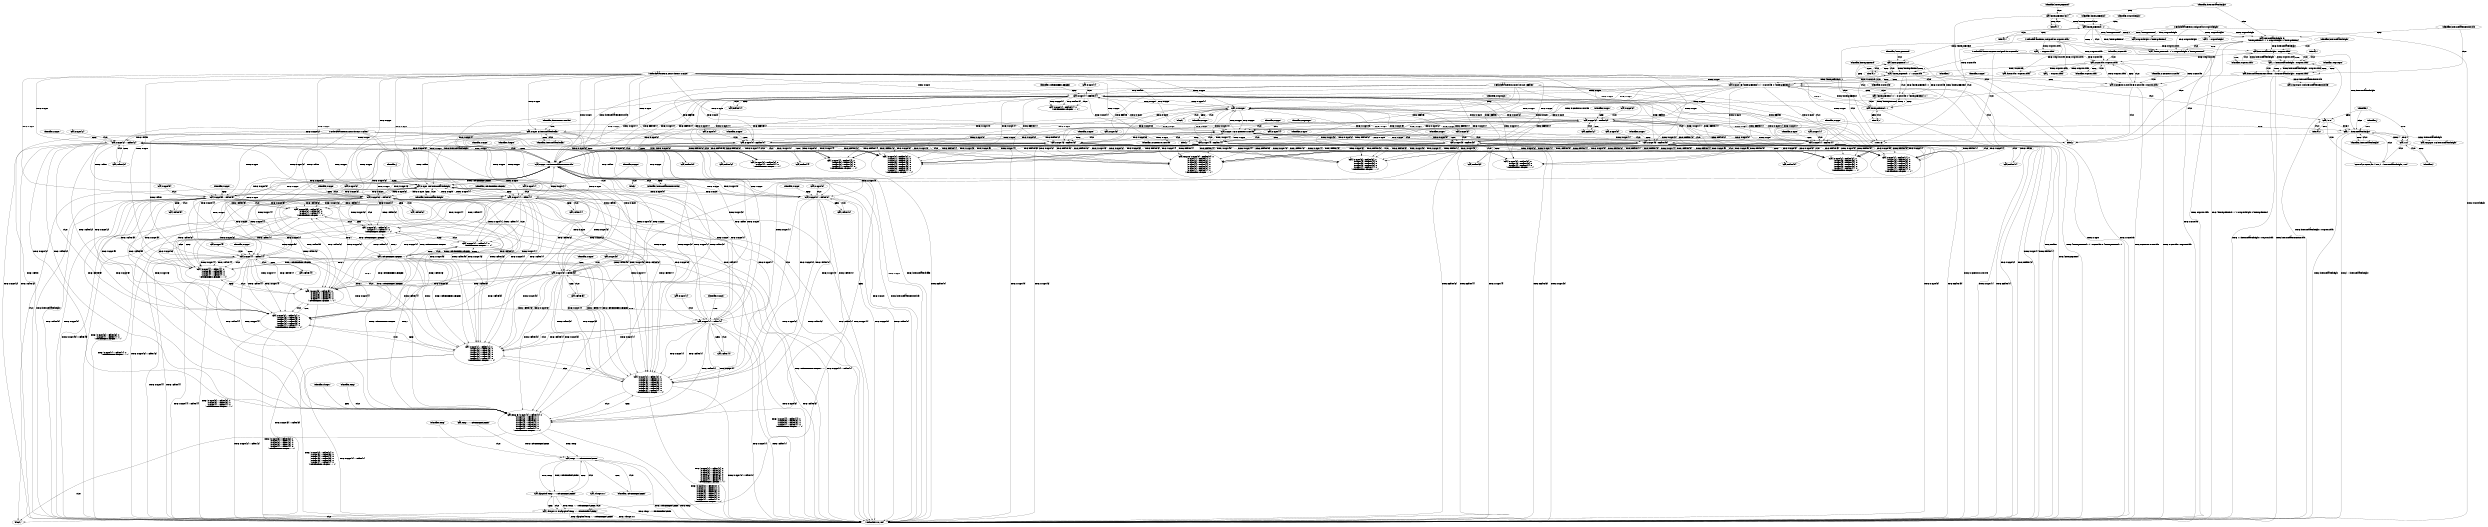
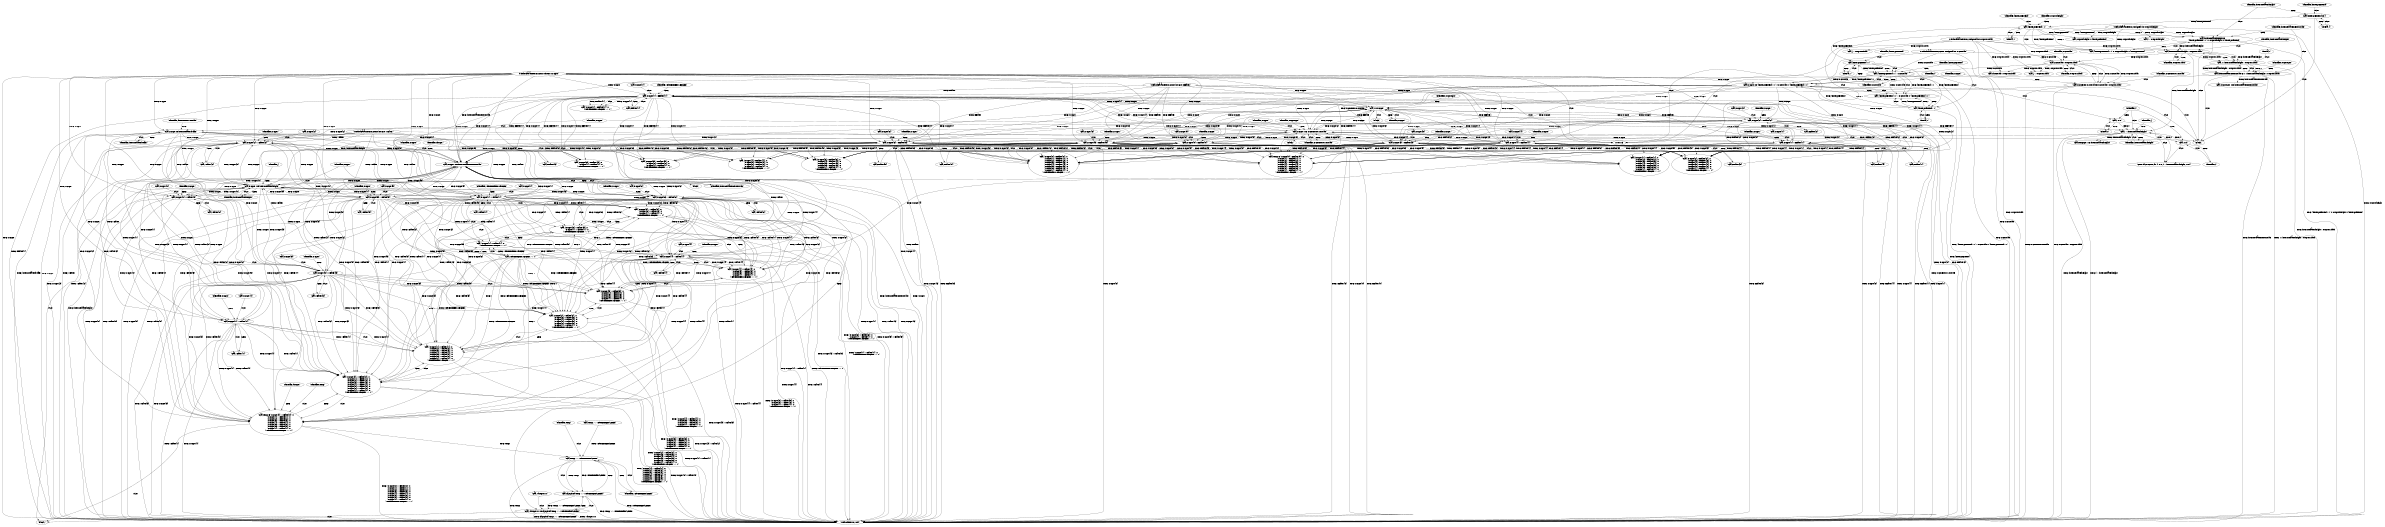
(1480, 113) -> (1778, 118)
(2026, 148) -> (1926, 148)
(479, 181) -> (383, 181)
